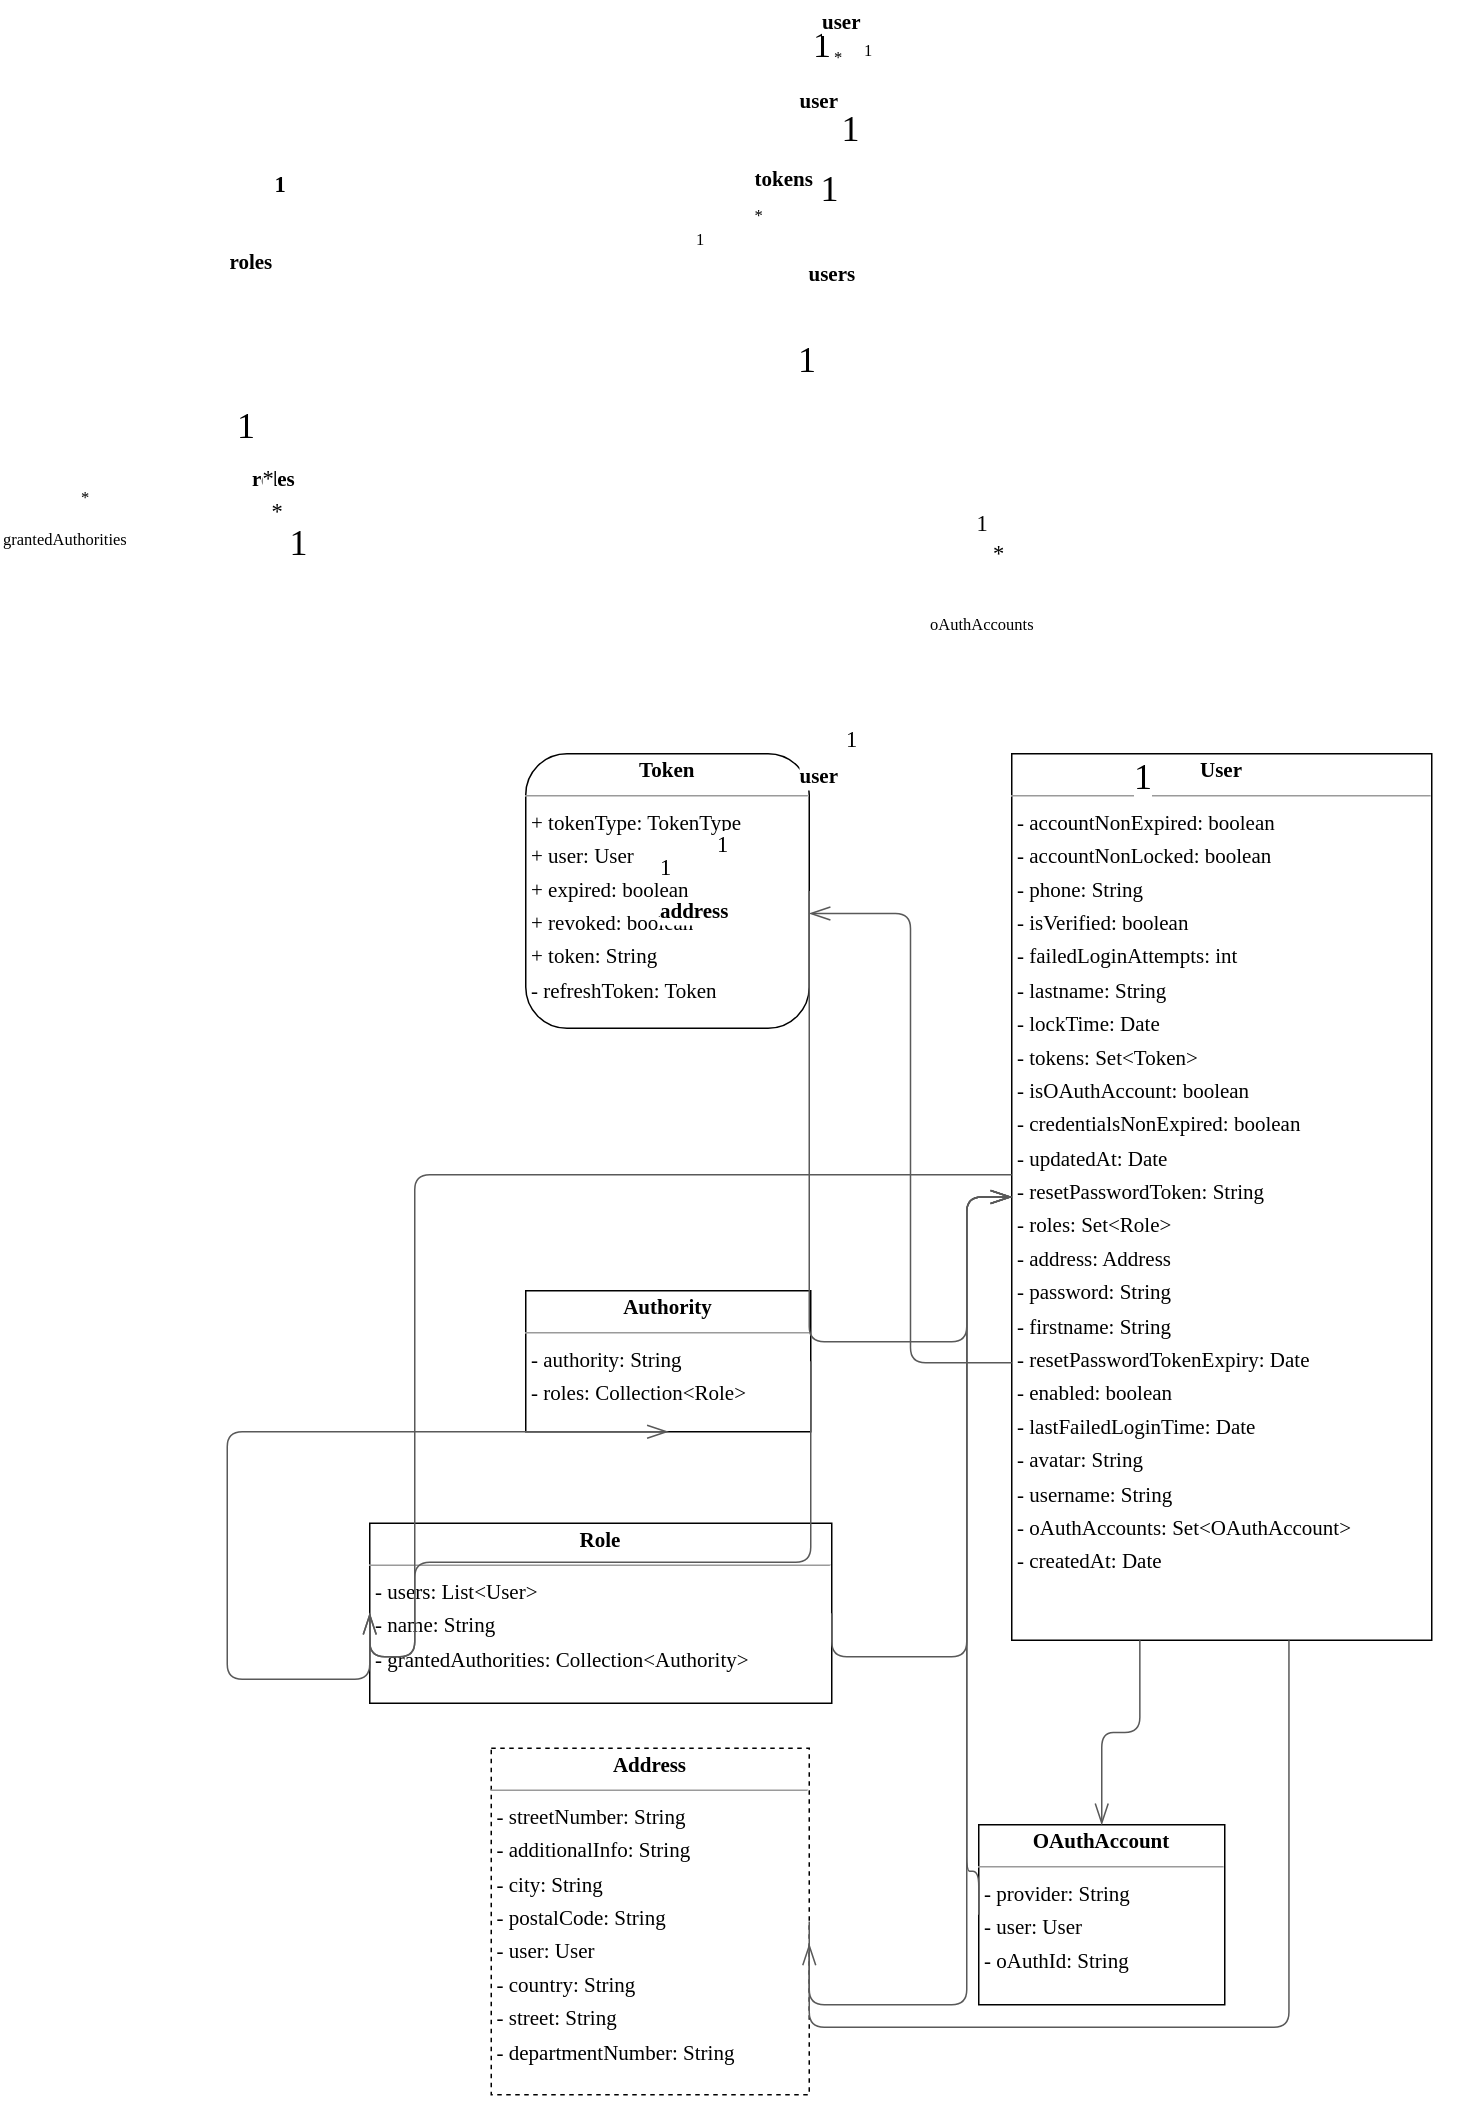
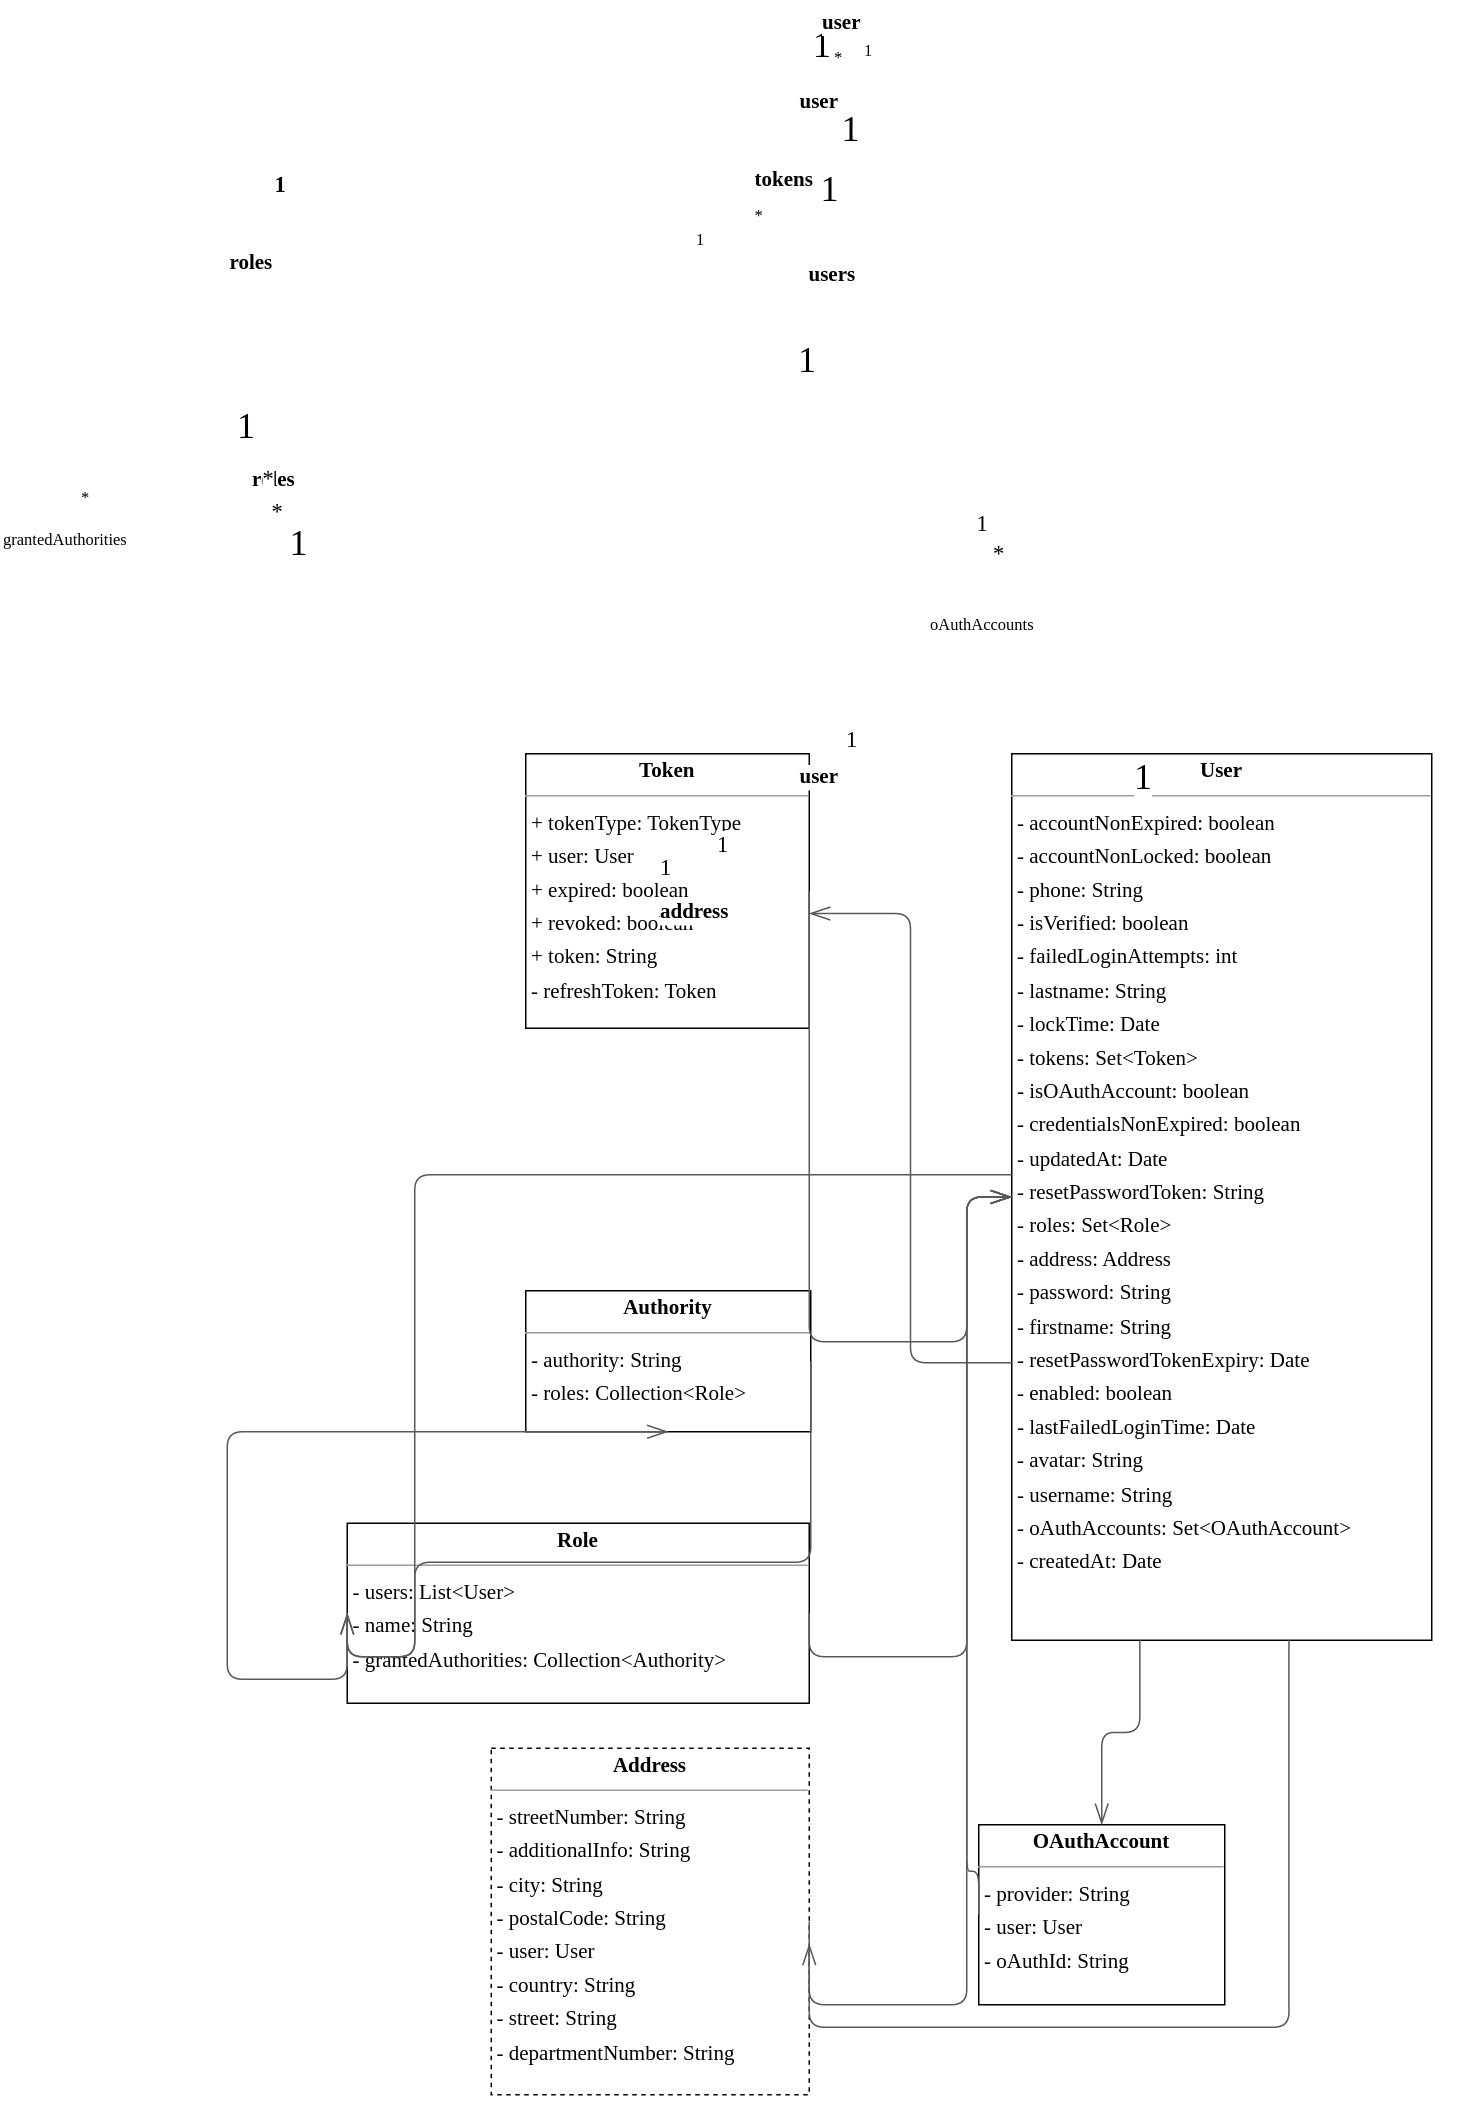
(668, 891) -> (668, 891)
(601, 1613) -> (578, 1613)
